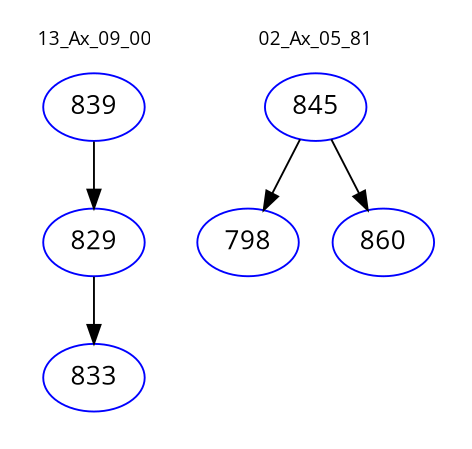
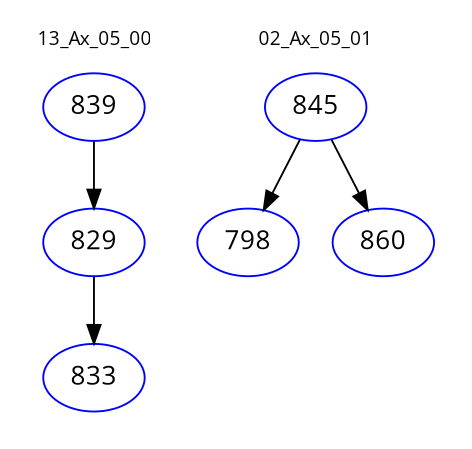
(95, 40) -> (95, 40)
(316, 40) -> (316, 40)
